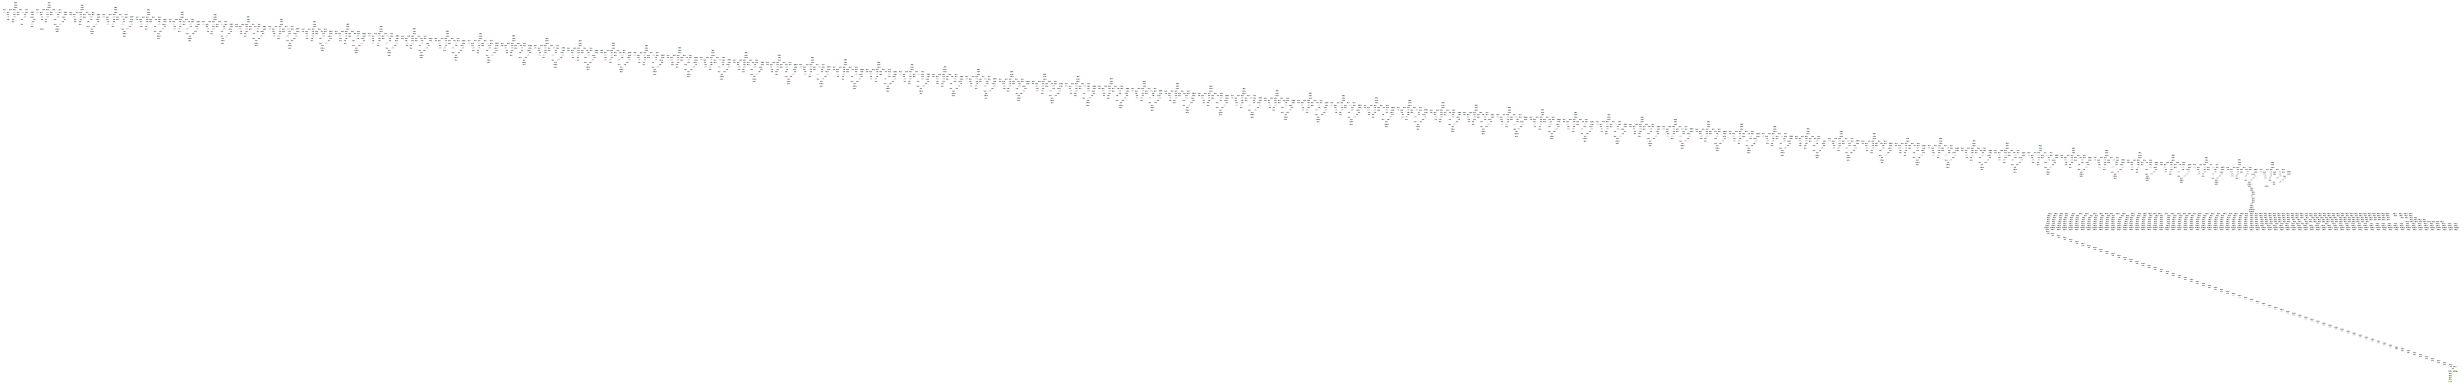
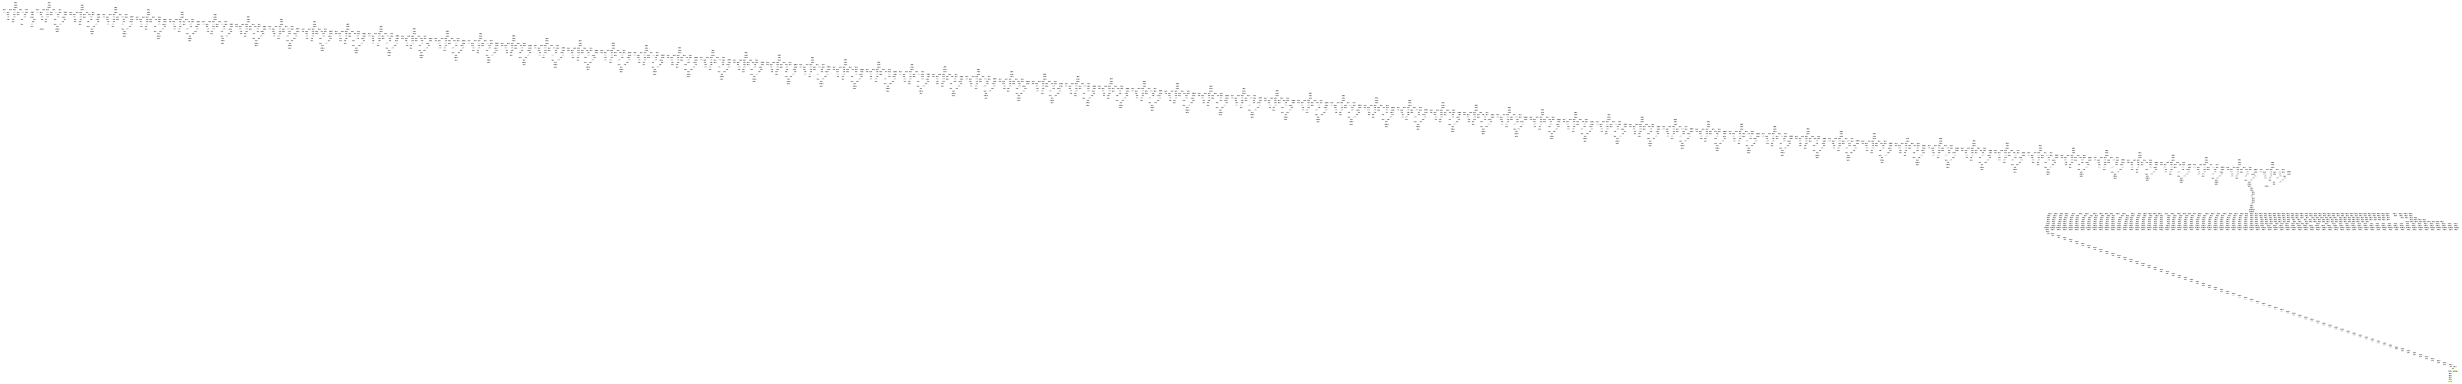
none -> (1824, 139)
